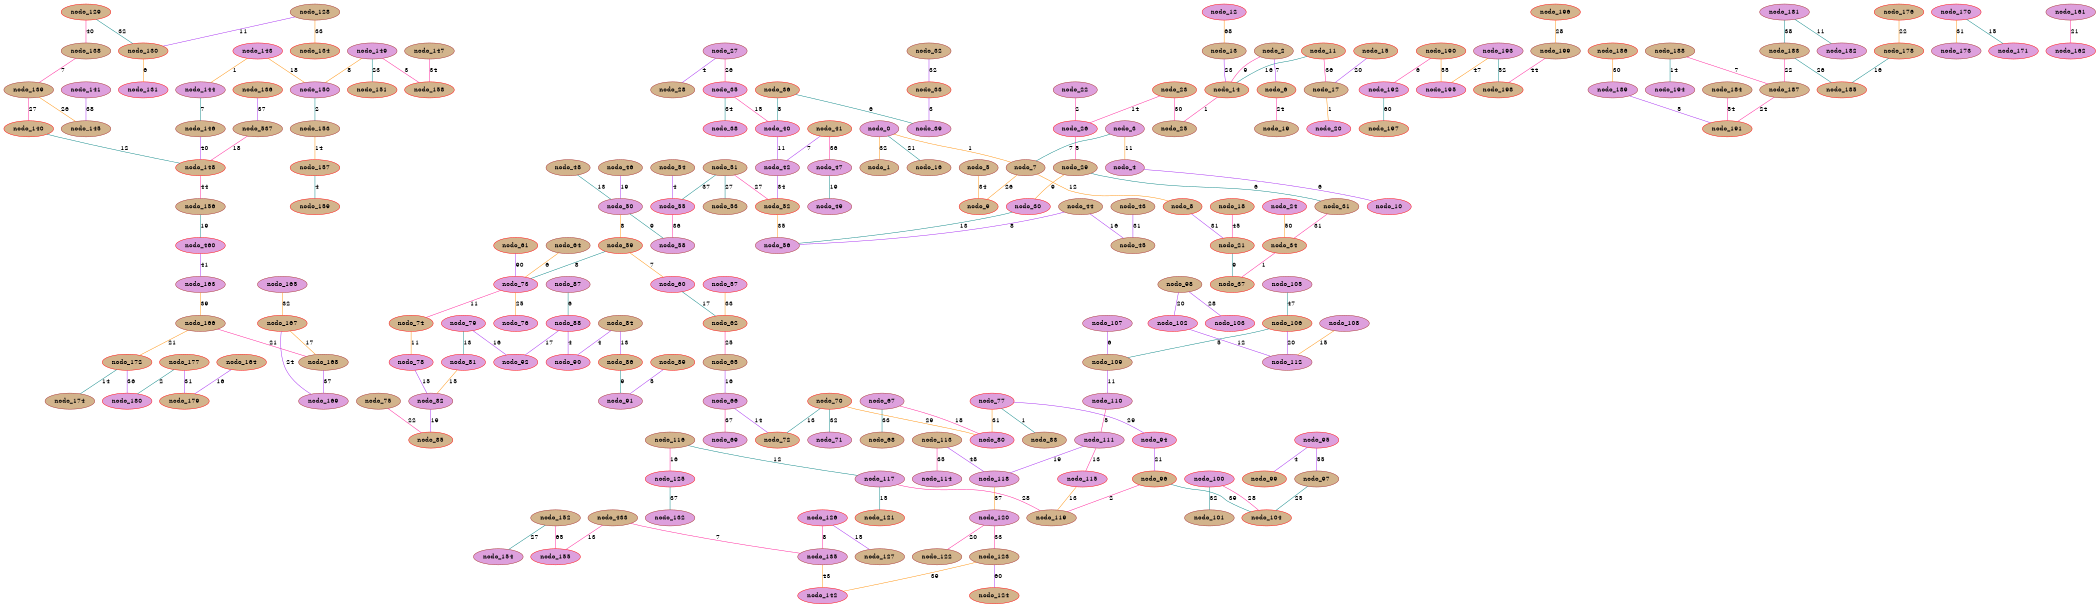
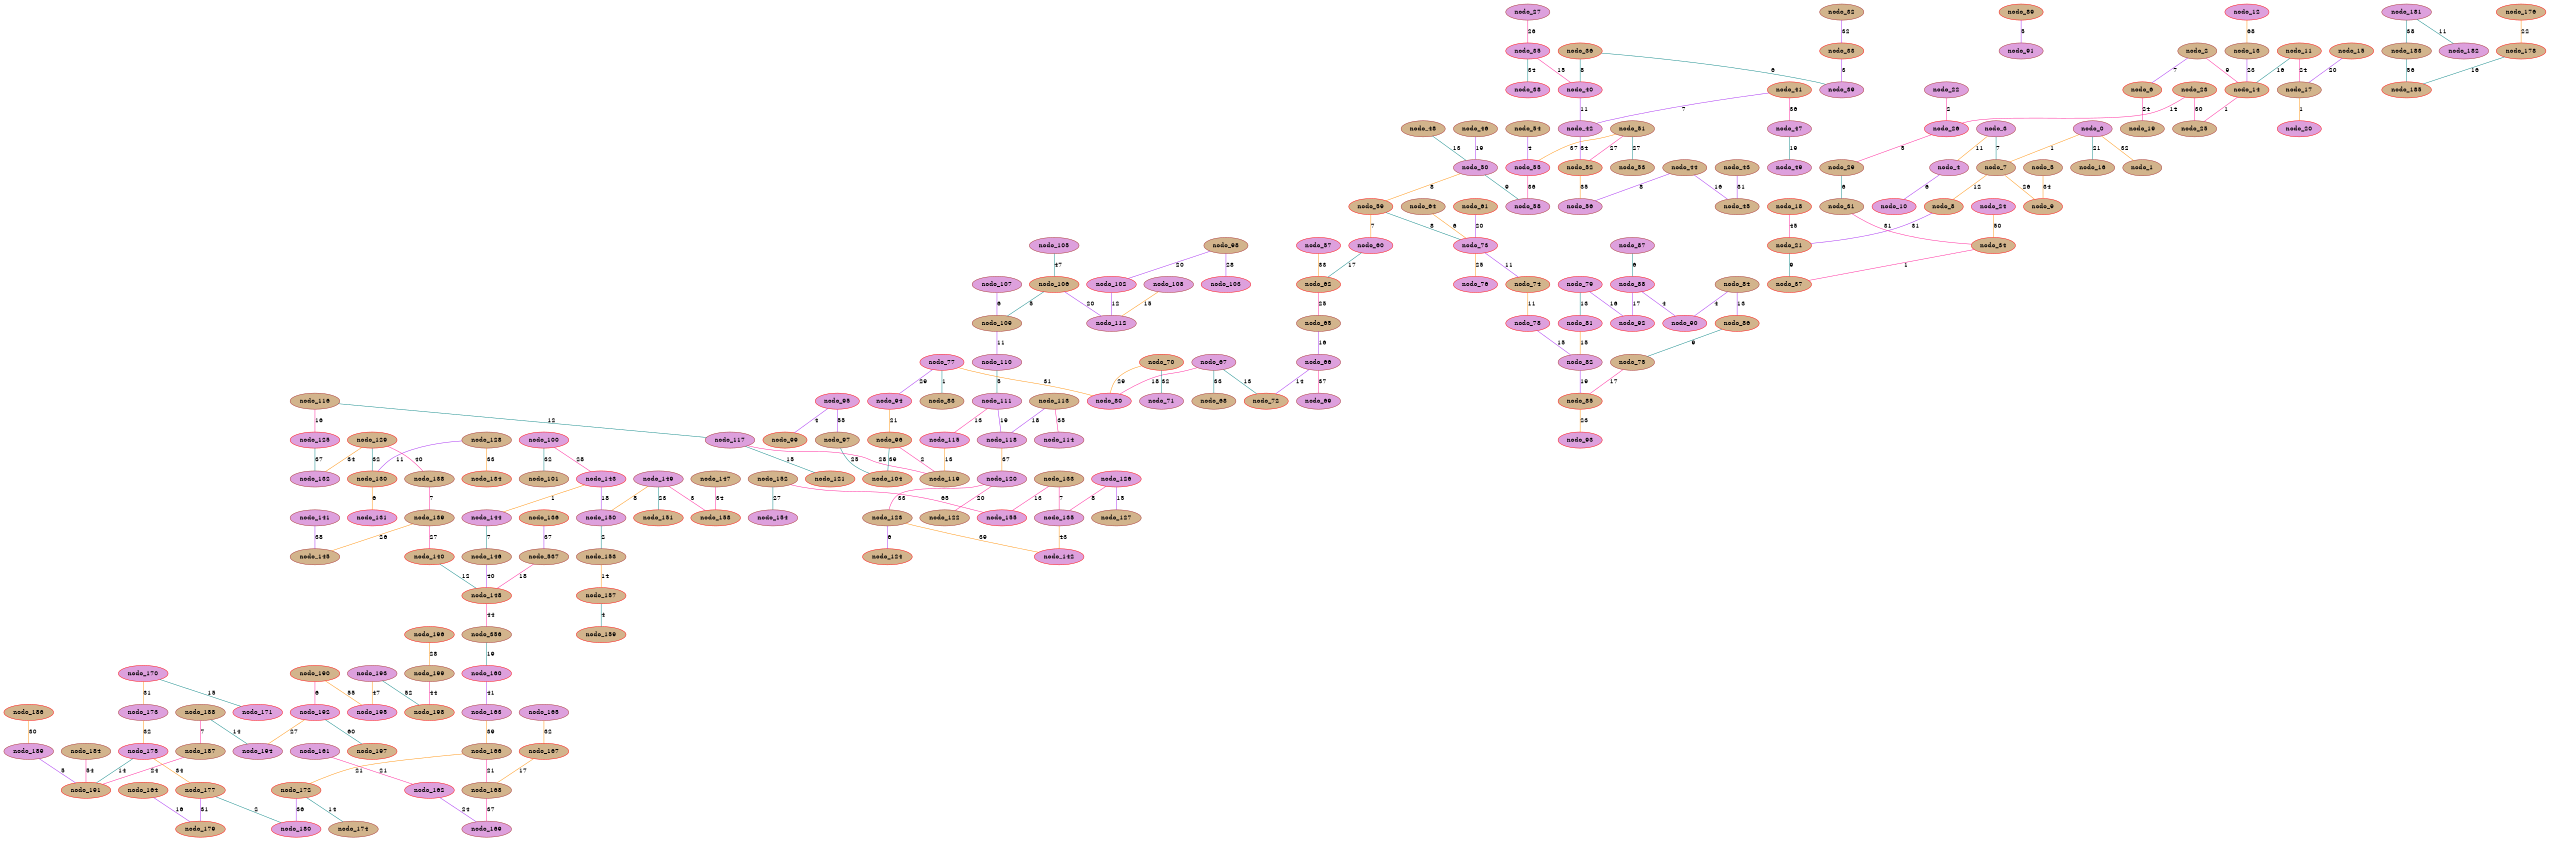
(286, 70) -> (601, 498)
(1329, 70) -> (2304, 70)
(1785, 70) -> none
(1821, 70) -> (2411, 70)
(673, 90) -> none
(699, 187) -> (1576, 143)
(200, 207) -> (487, 635)
(1028, 207) -> none
(200, 246) -> (487, 674)
(520, 265) -> (1480, 226)
(463, 304) -> (1502, 265)
(285, 368) -> (458, 810)
(323, 382) -> (487, 810)
(620, 382) -> (1685, 343)
(412, 421) -> (1614, 382)
(804, 421) -> (1240, 382)
(1103, 421) -> (997, 382)
none -> (1580, 440)
none -> (344, 459)
(973, 460) -> (1036, 421)
(1154, 460) -> (890, 421)
(1242, 497) -> (572, 459)
(613, 518) -> (1059, 479)
(999, 576) -> (890, 537)
none -> (286, 732)
none -> (143, 751)
